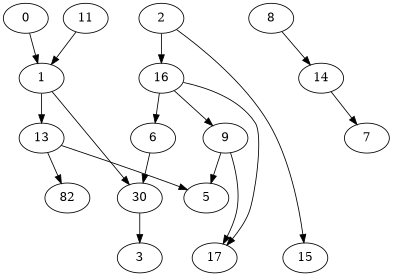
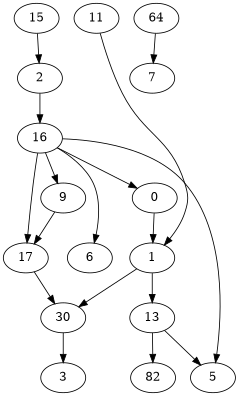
(271, 18) -> none
(321, 78) -> (156, 18)
(265, 117) -> (38, 44)
(147, 164) -> (42, 284)
(217, 164) -> (198, 202)
none -> (93, 166)
